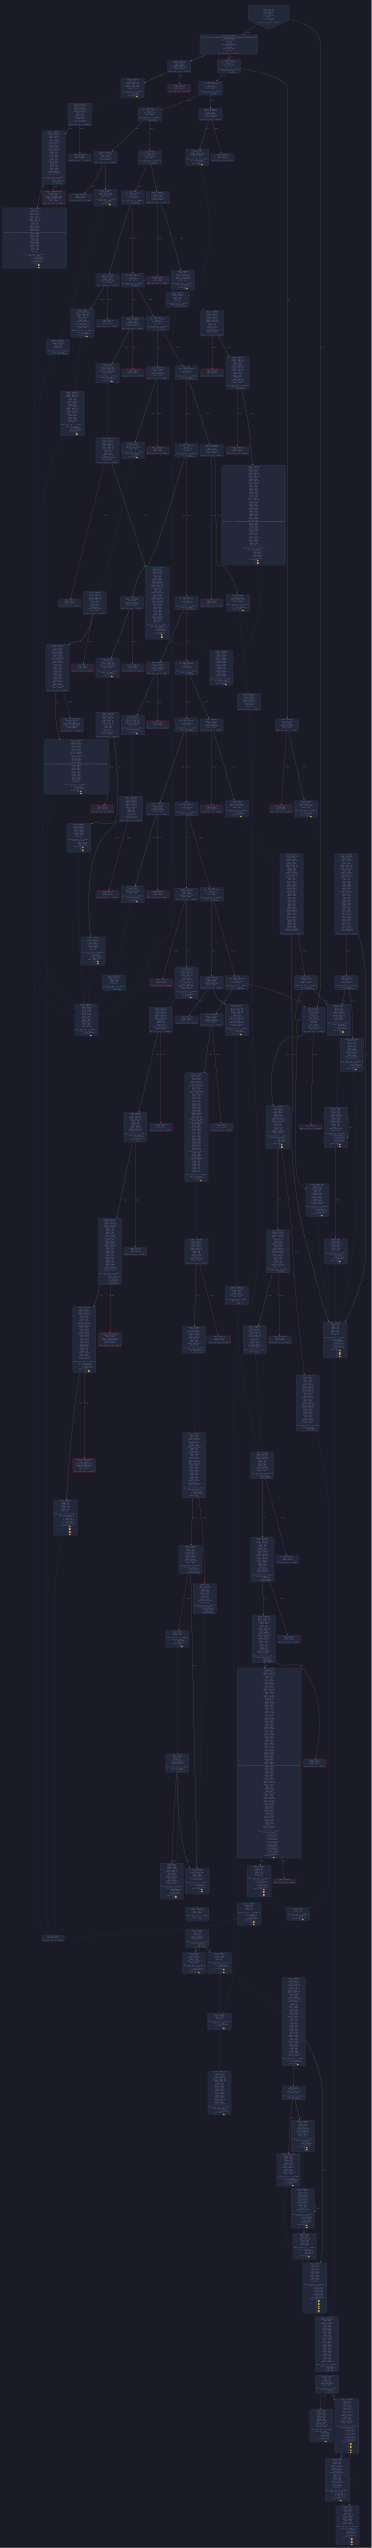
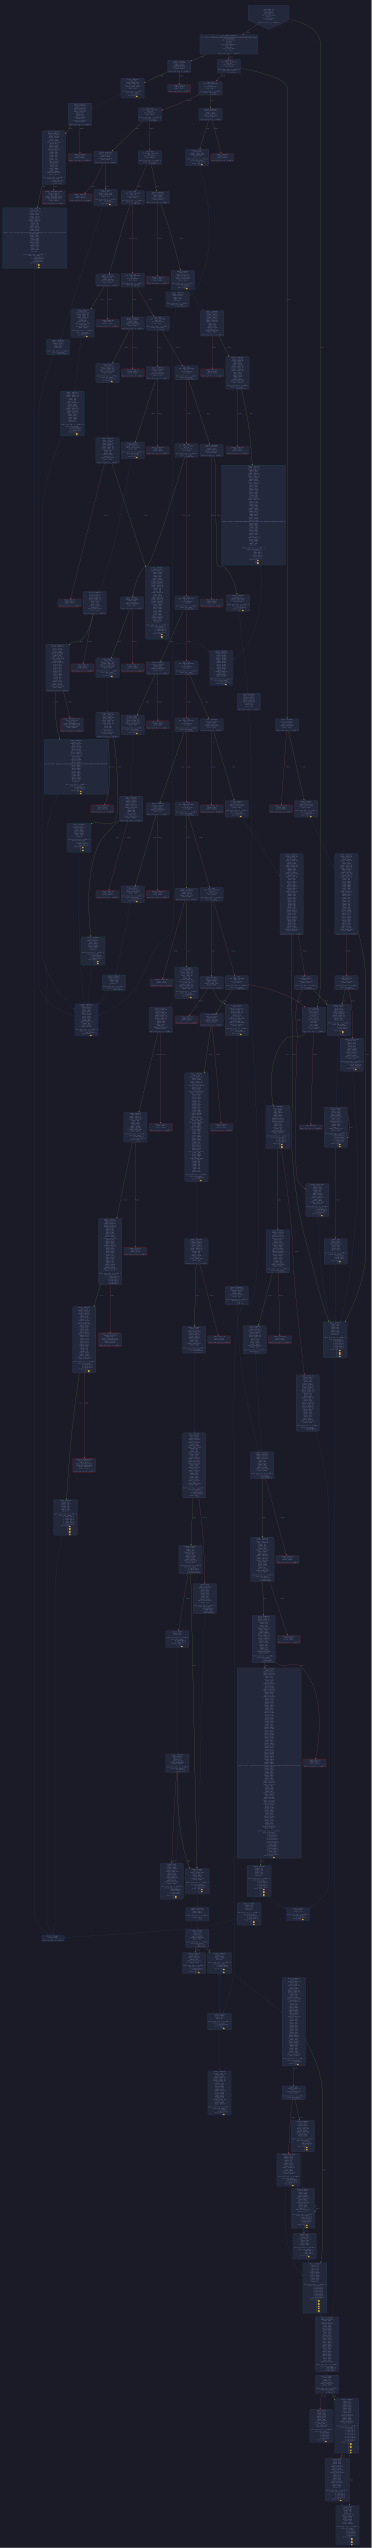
(285, 1881) -> none
